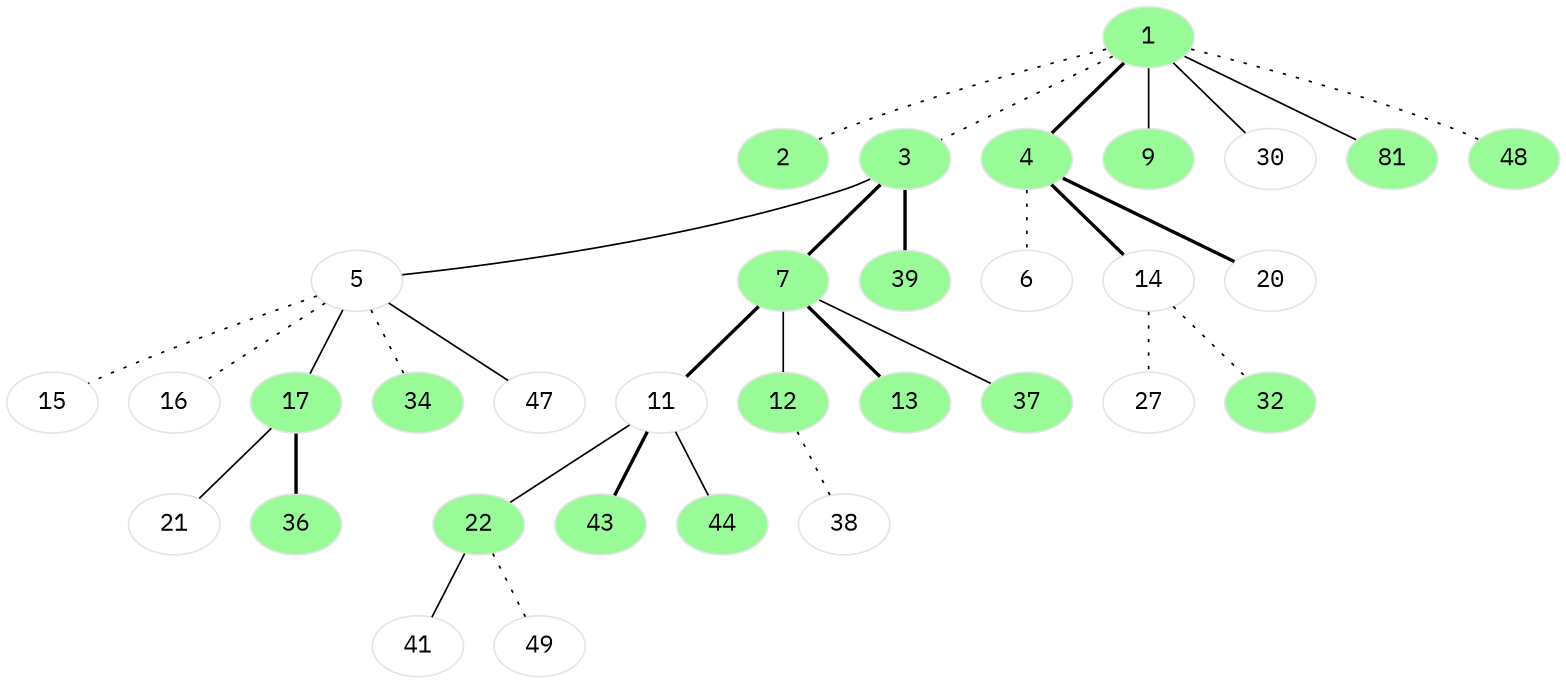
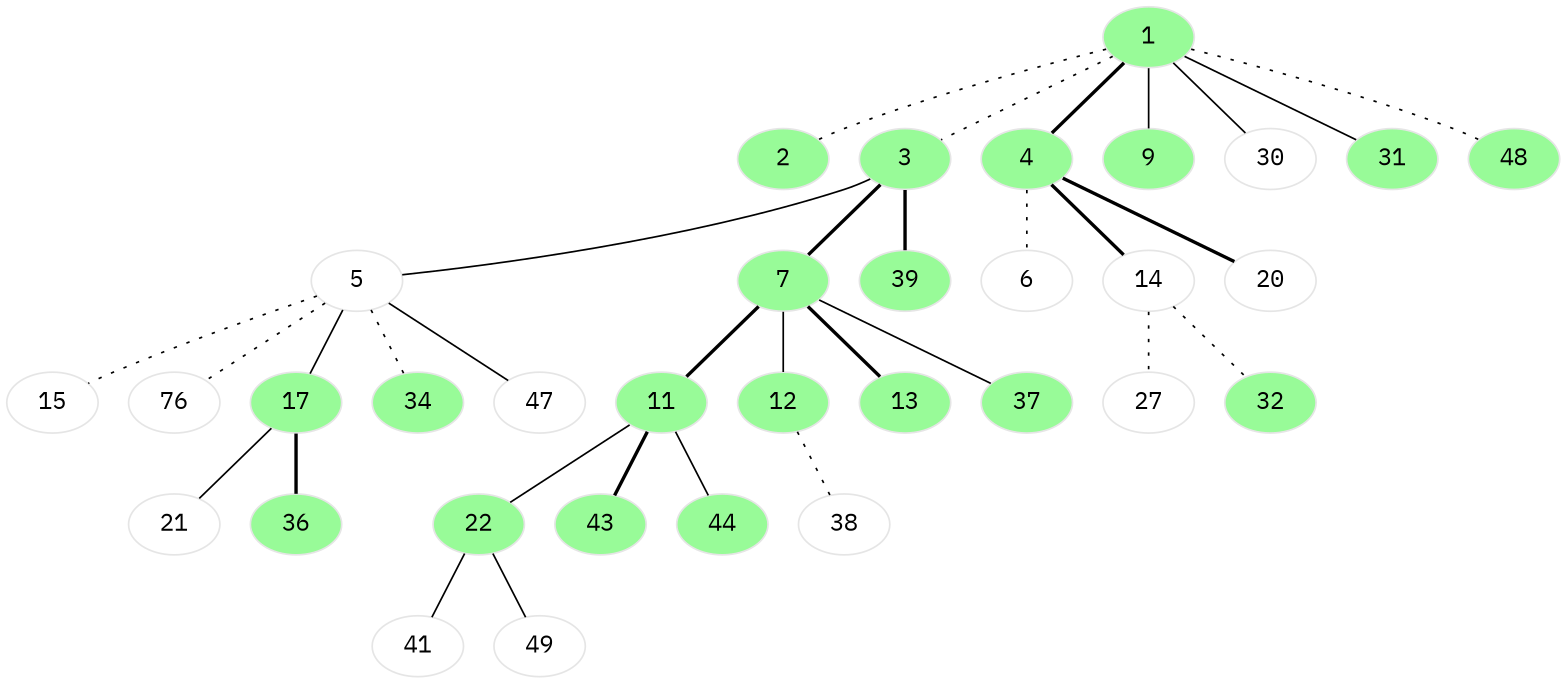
(1392, 159) -> (1392, 159)
(174, 403) -> (174, 403)
(661, 403) -> (661, 403)
(509, 585) -> (509, 585)
